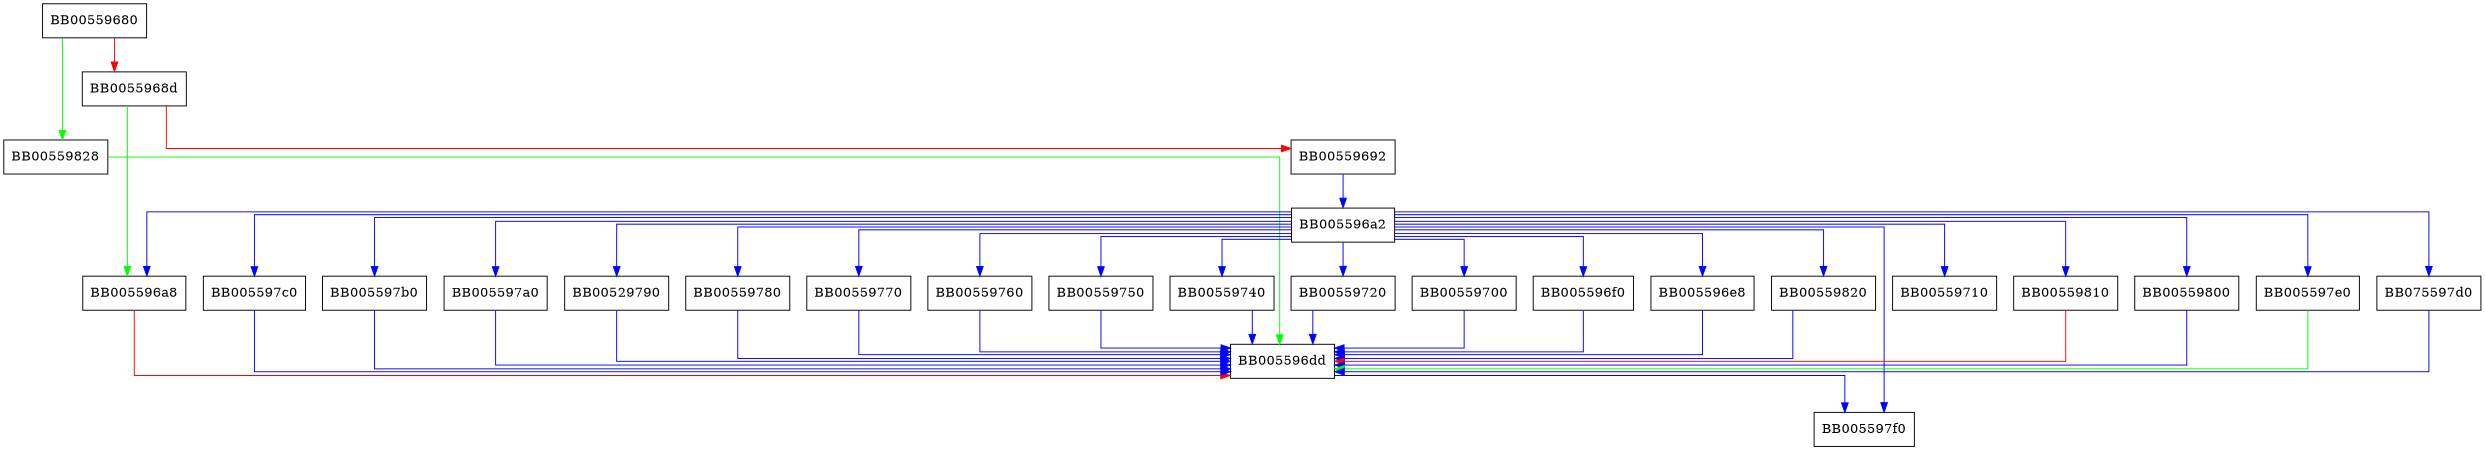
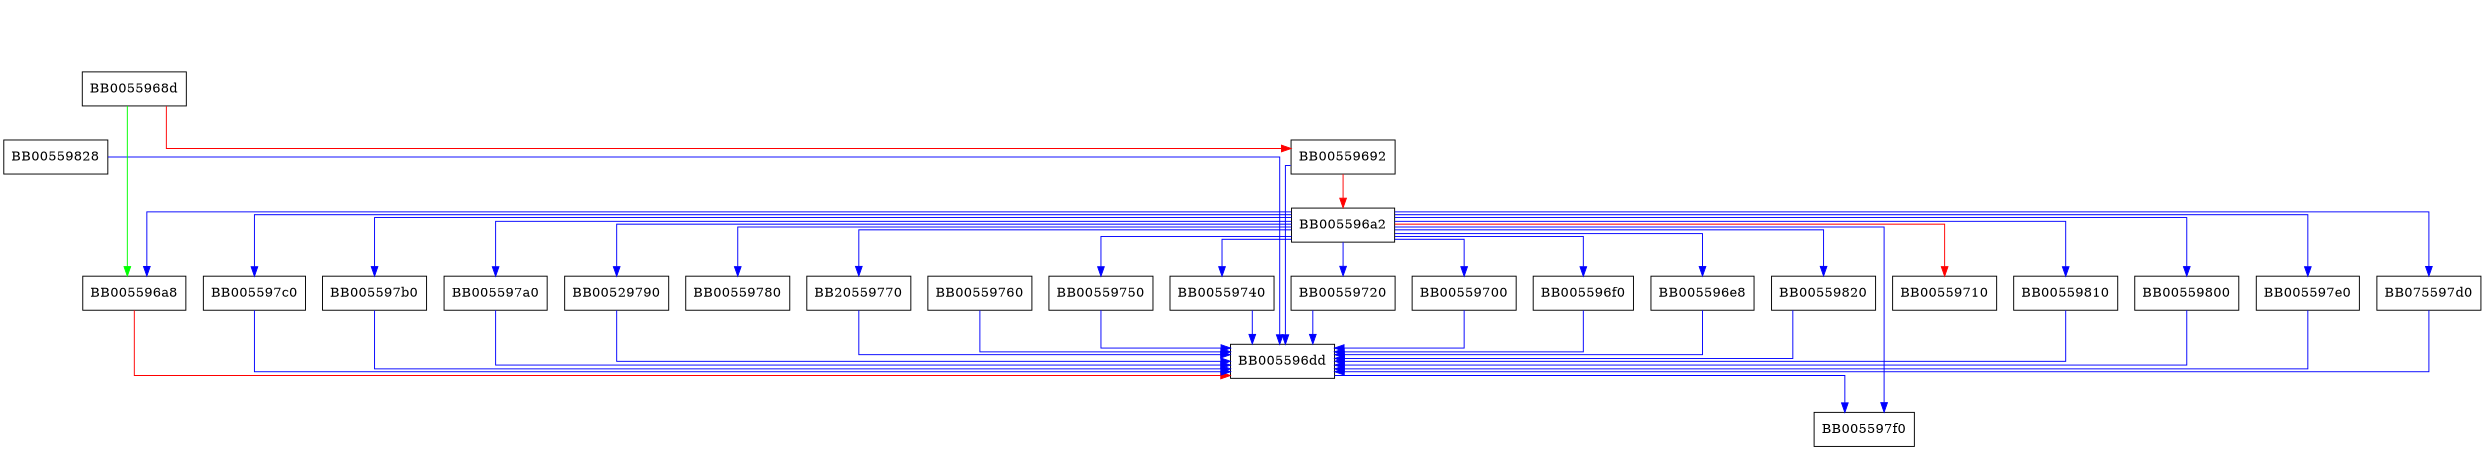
(95, 21) -> none
(783, 157) -> (783, 157)
(1343, 186) -> (1343, 186)
(1691, 224) -> (1691, 224)
(1119, 234) -> none
(859, 293) -> (859, 293)
(955, 358) -> (1285, 248)
(1730, 361) -> (1730, 361)
(1855, 369) -> (1855, 369)
